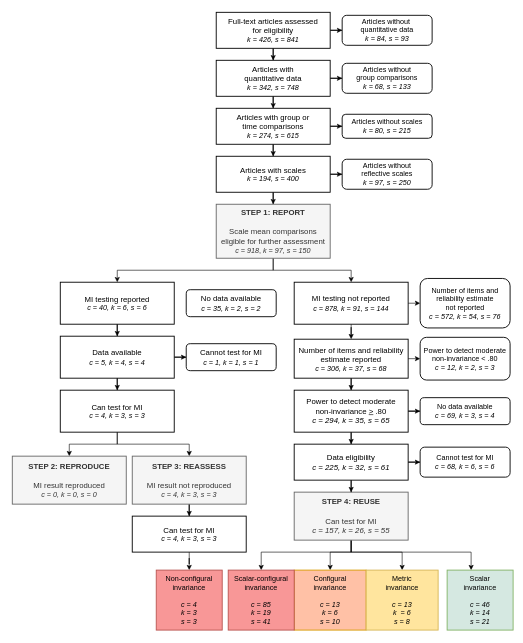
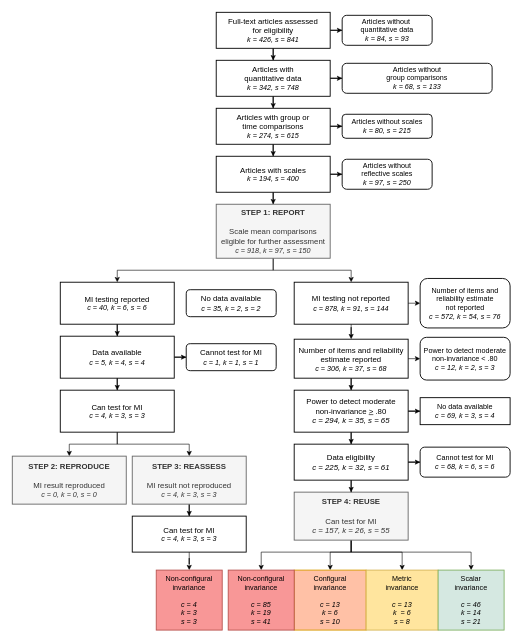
(387, 78) -> (417, 78)
(465, 411) -> (465, 411)
(261, 600) -> (261, 600)
(480, 600) -> (471, 600)
